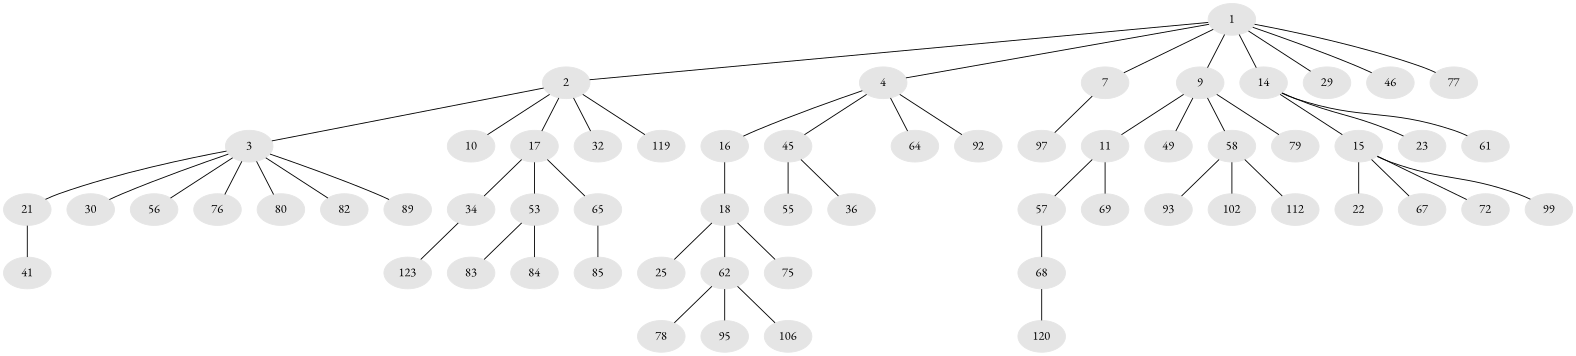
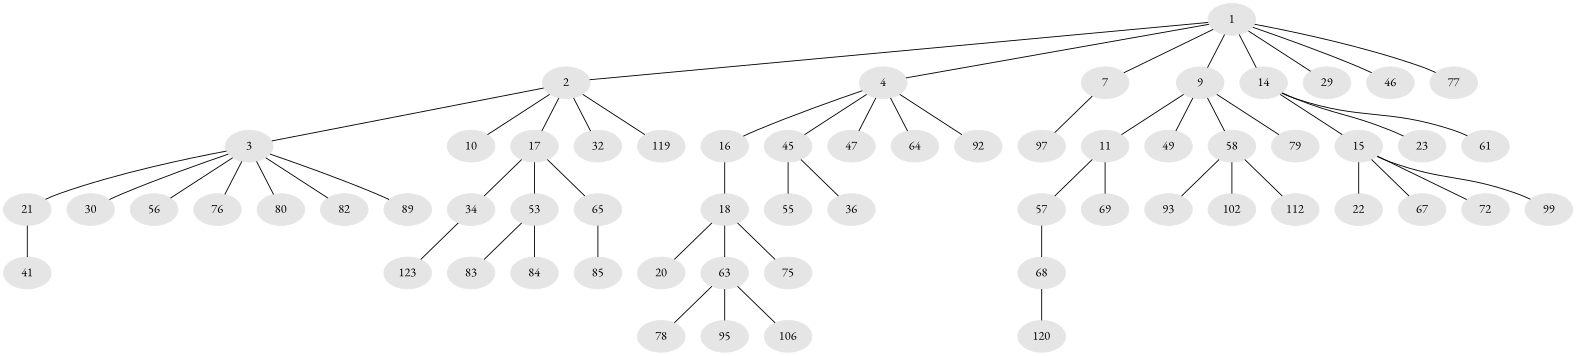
none -> (851, 146)
(661, 273) -> (661, 273)
(725, 273) -> (725, 273)
